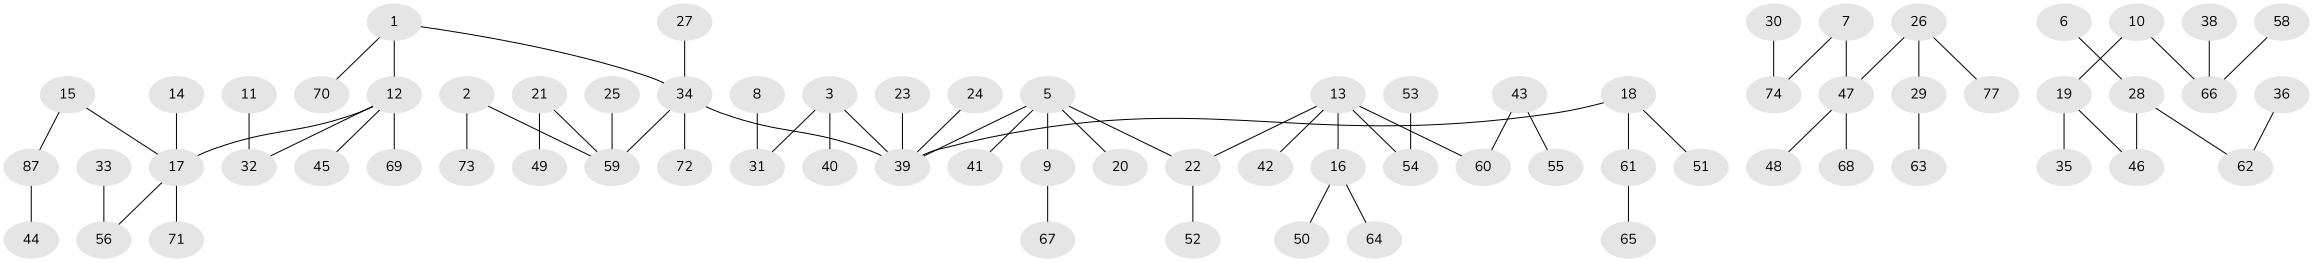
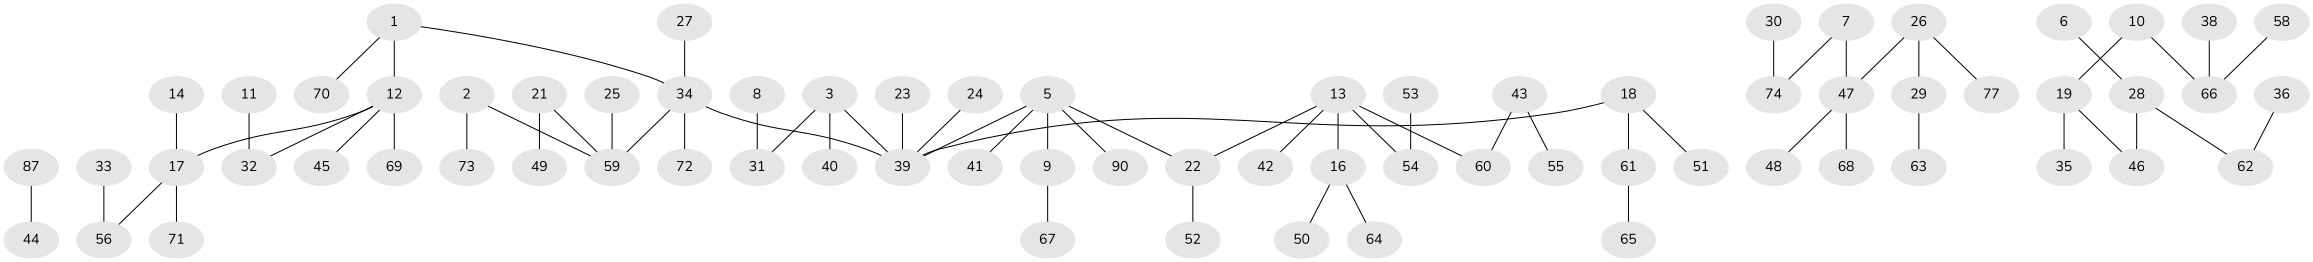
(68, 95) -> none
(1120, 167) -> (1120, 167)
